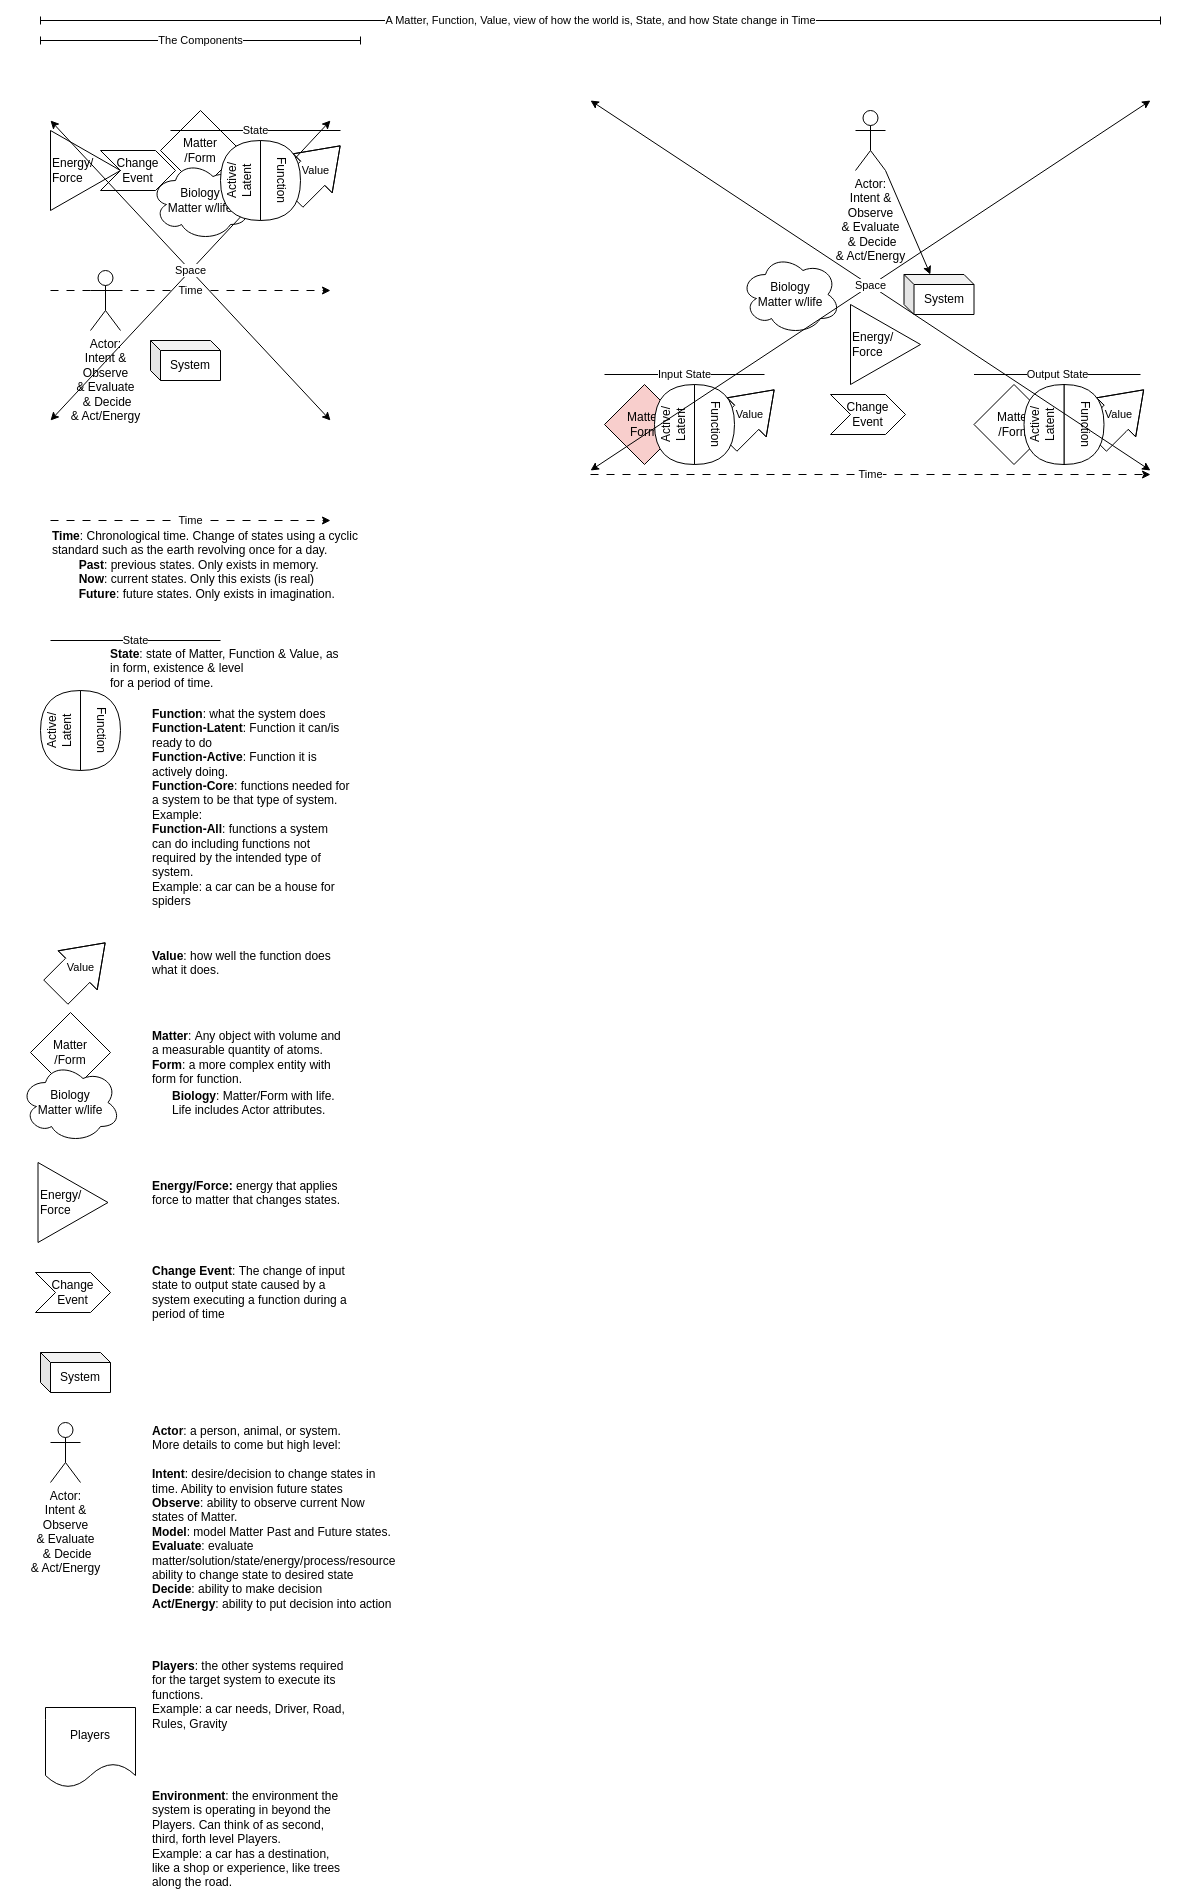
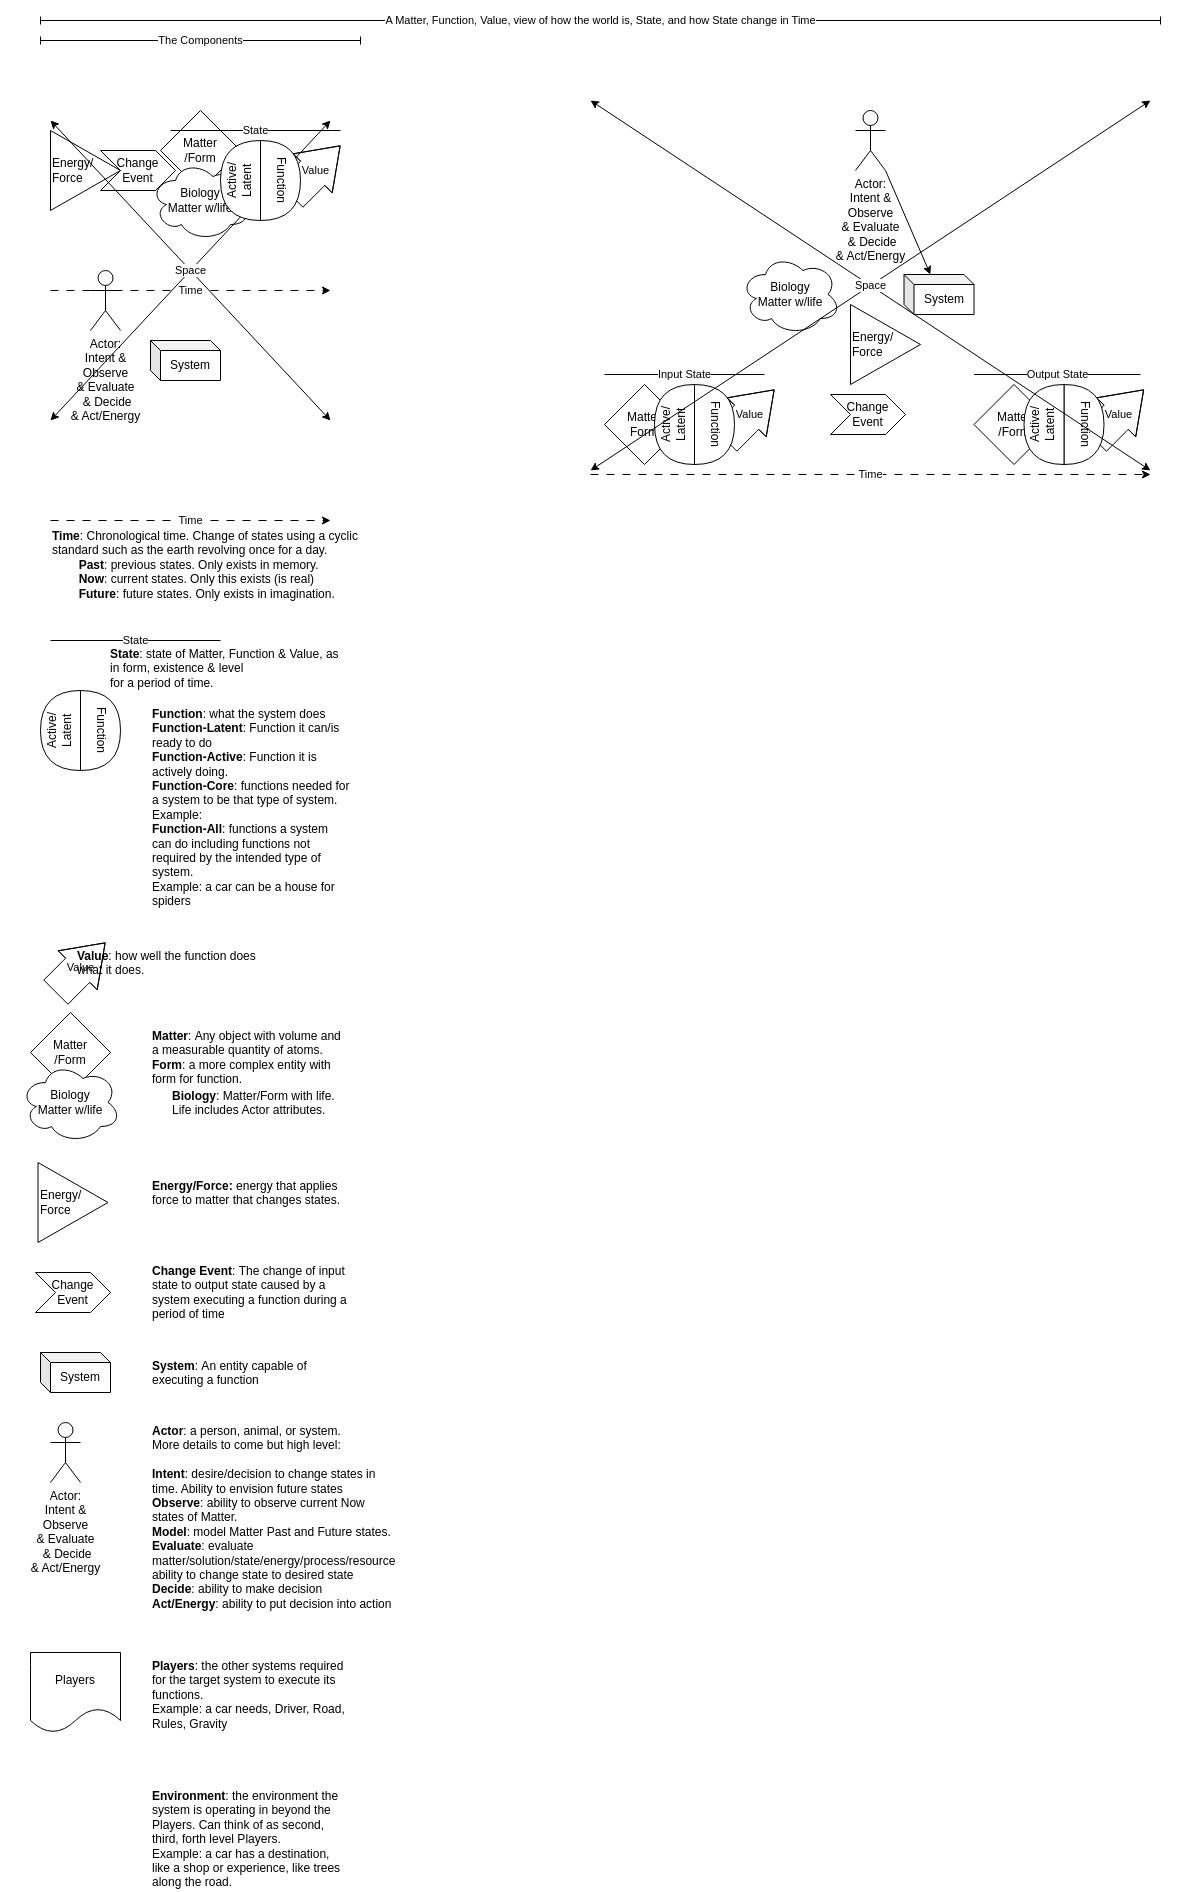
(645, 425) -> (645, 425)
(251, 963) -> (176, 963)
none -> (251, 1380)
(91, 1748) -> (76, 1693)
